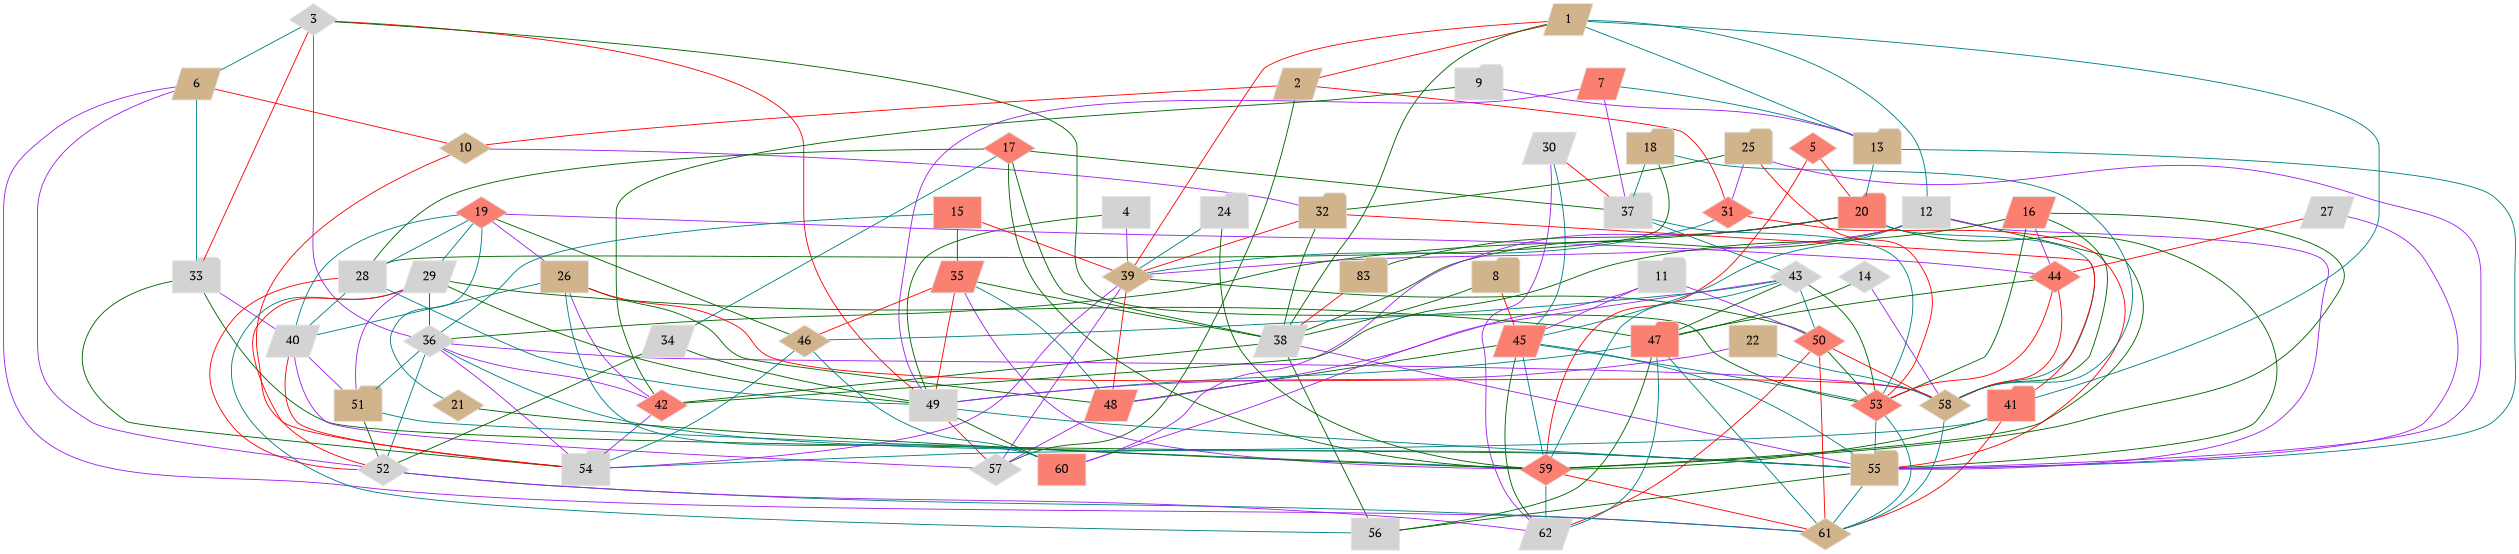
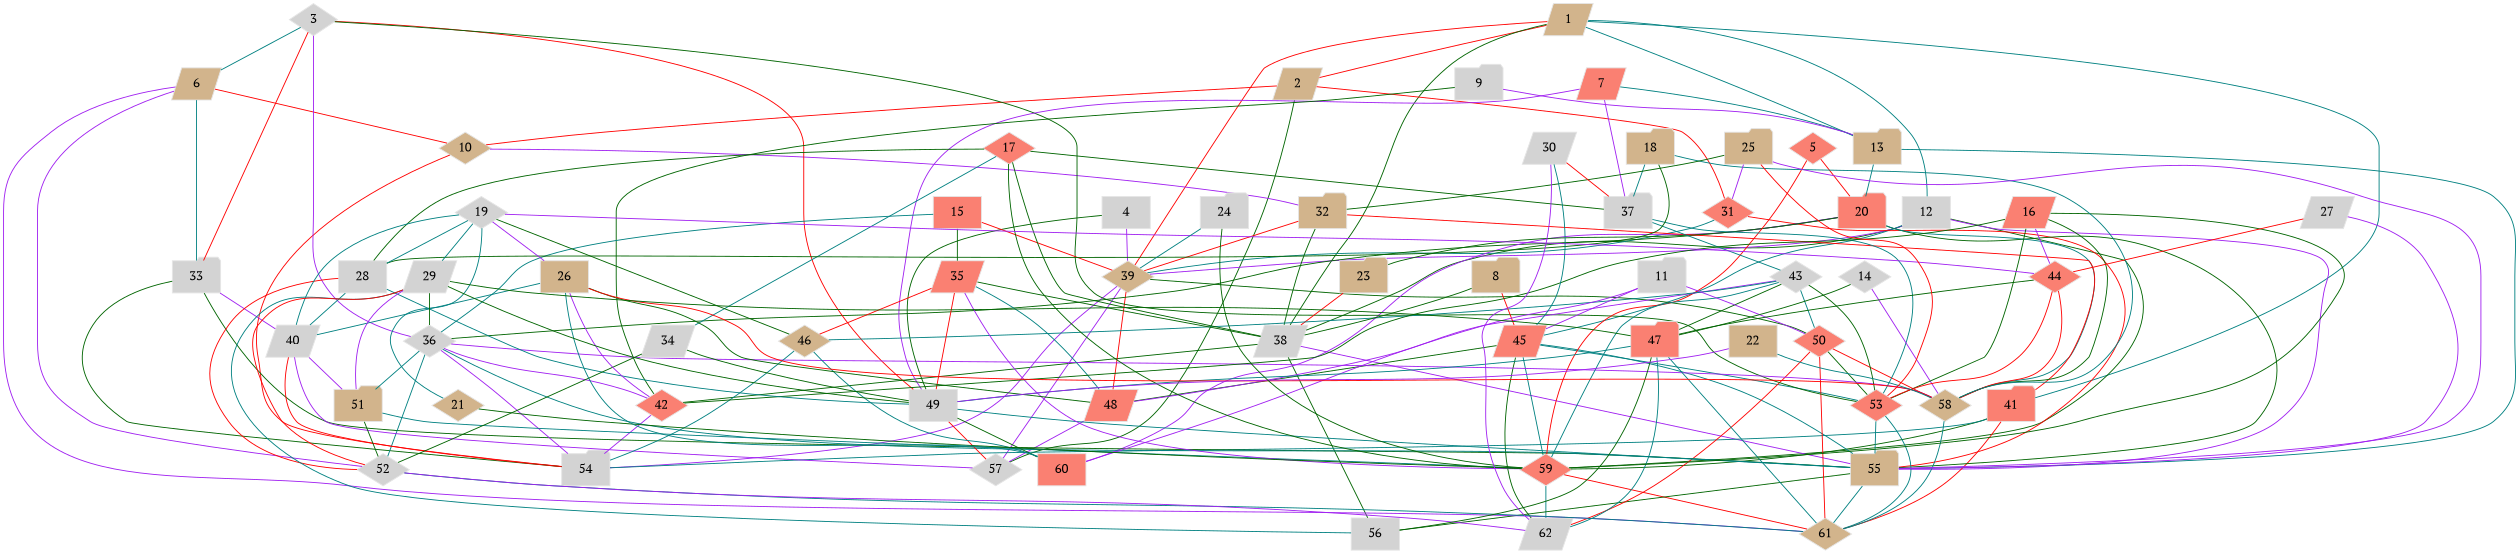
(481, 213) -> (481, 213)
(1364, 277) -> (1364, 277)
